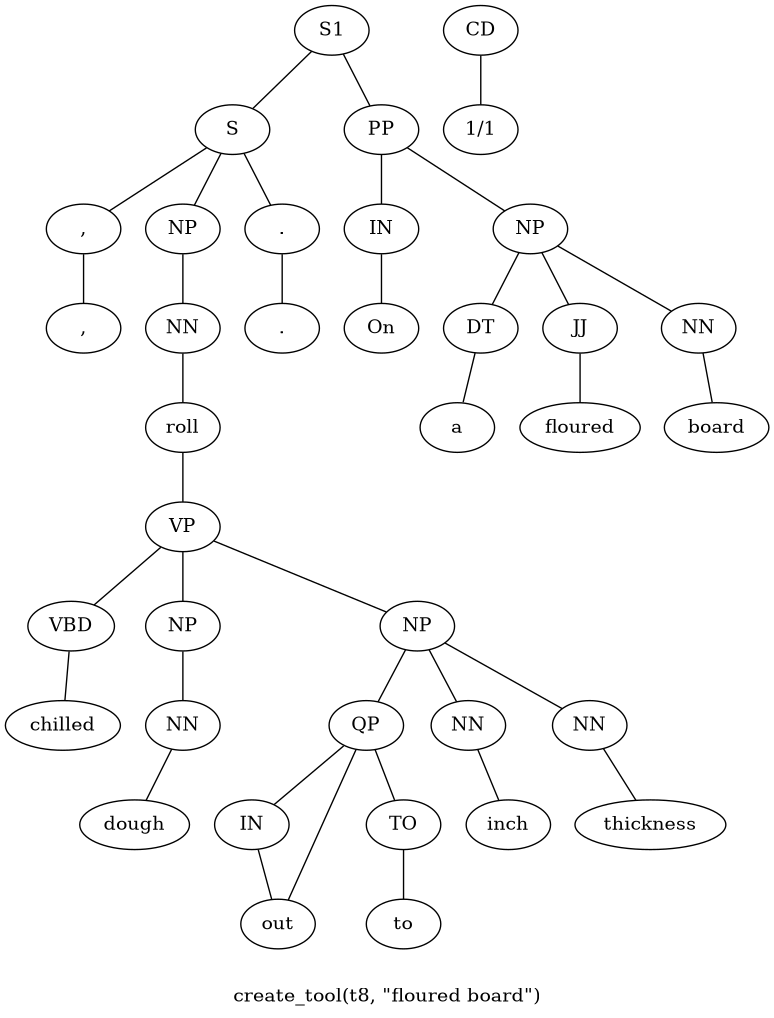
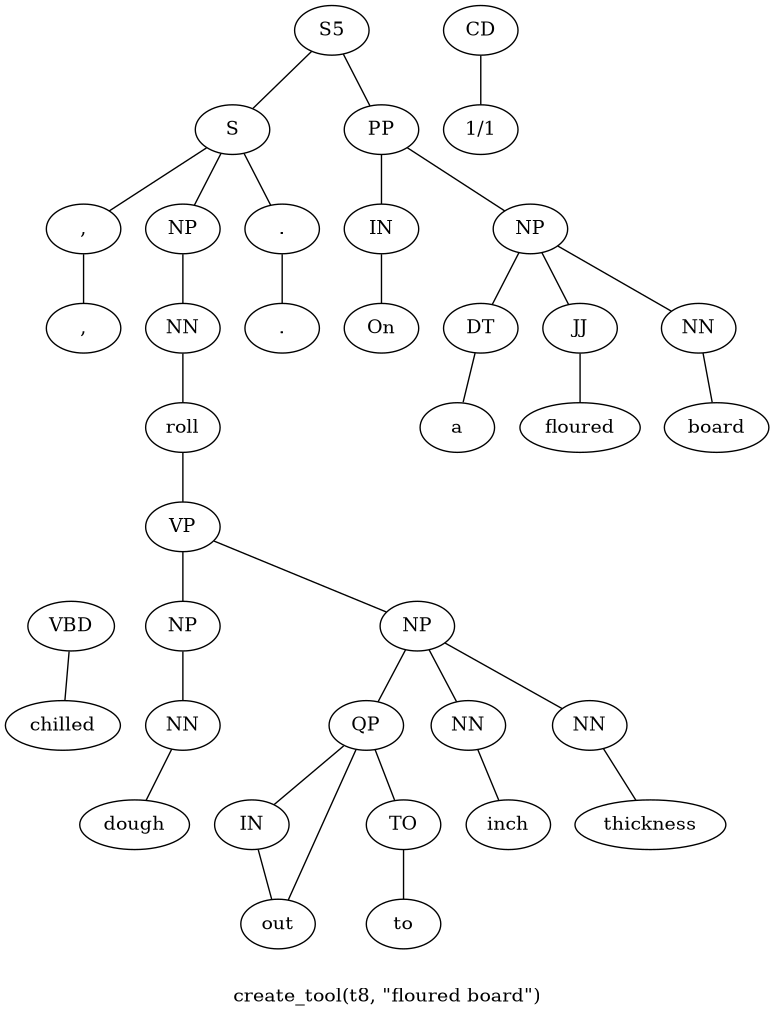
(332, 30) -> (332, 30)
(127, 576) -> none
